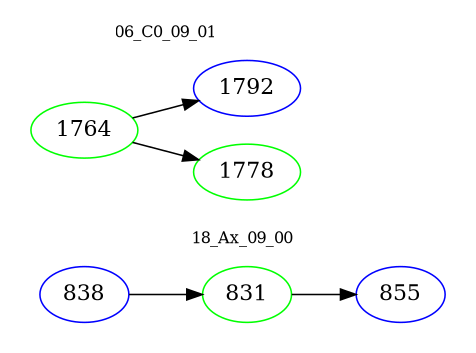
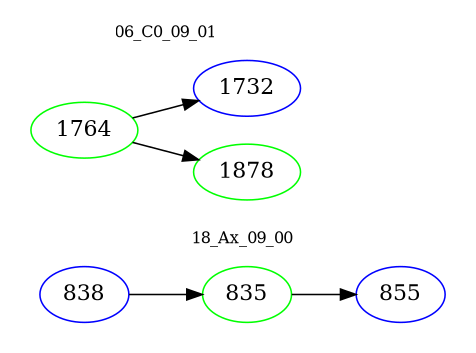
(247, 88) -> (247, 88)
(247, 172) -> (247, 172)
(247, 294) -> (247, 294)
